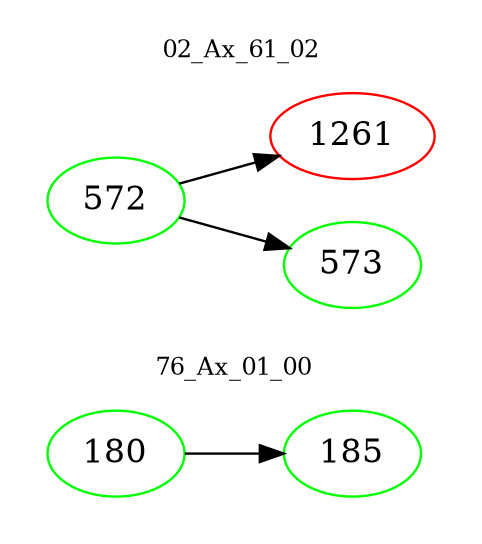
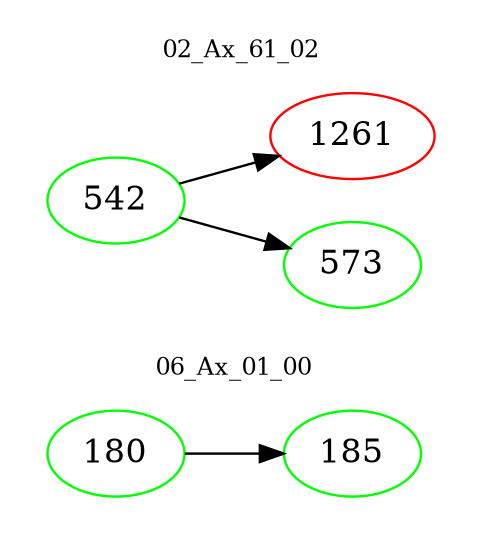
(116, 201) -> (116, 201)
(234, 369) -> (234, 369)
